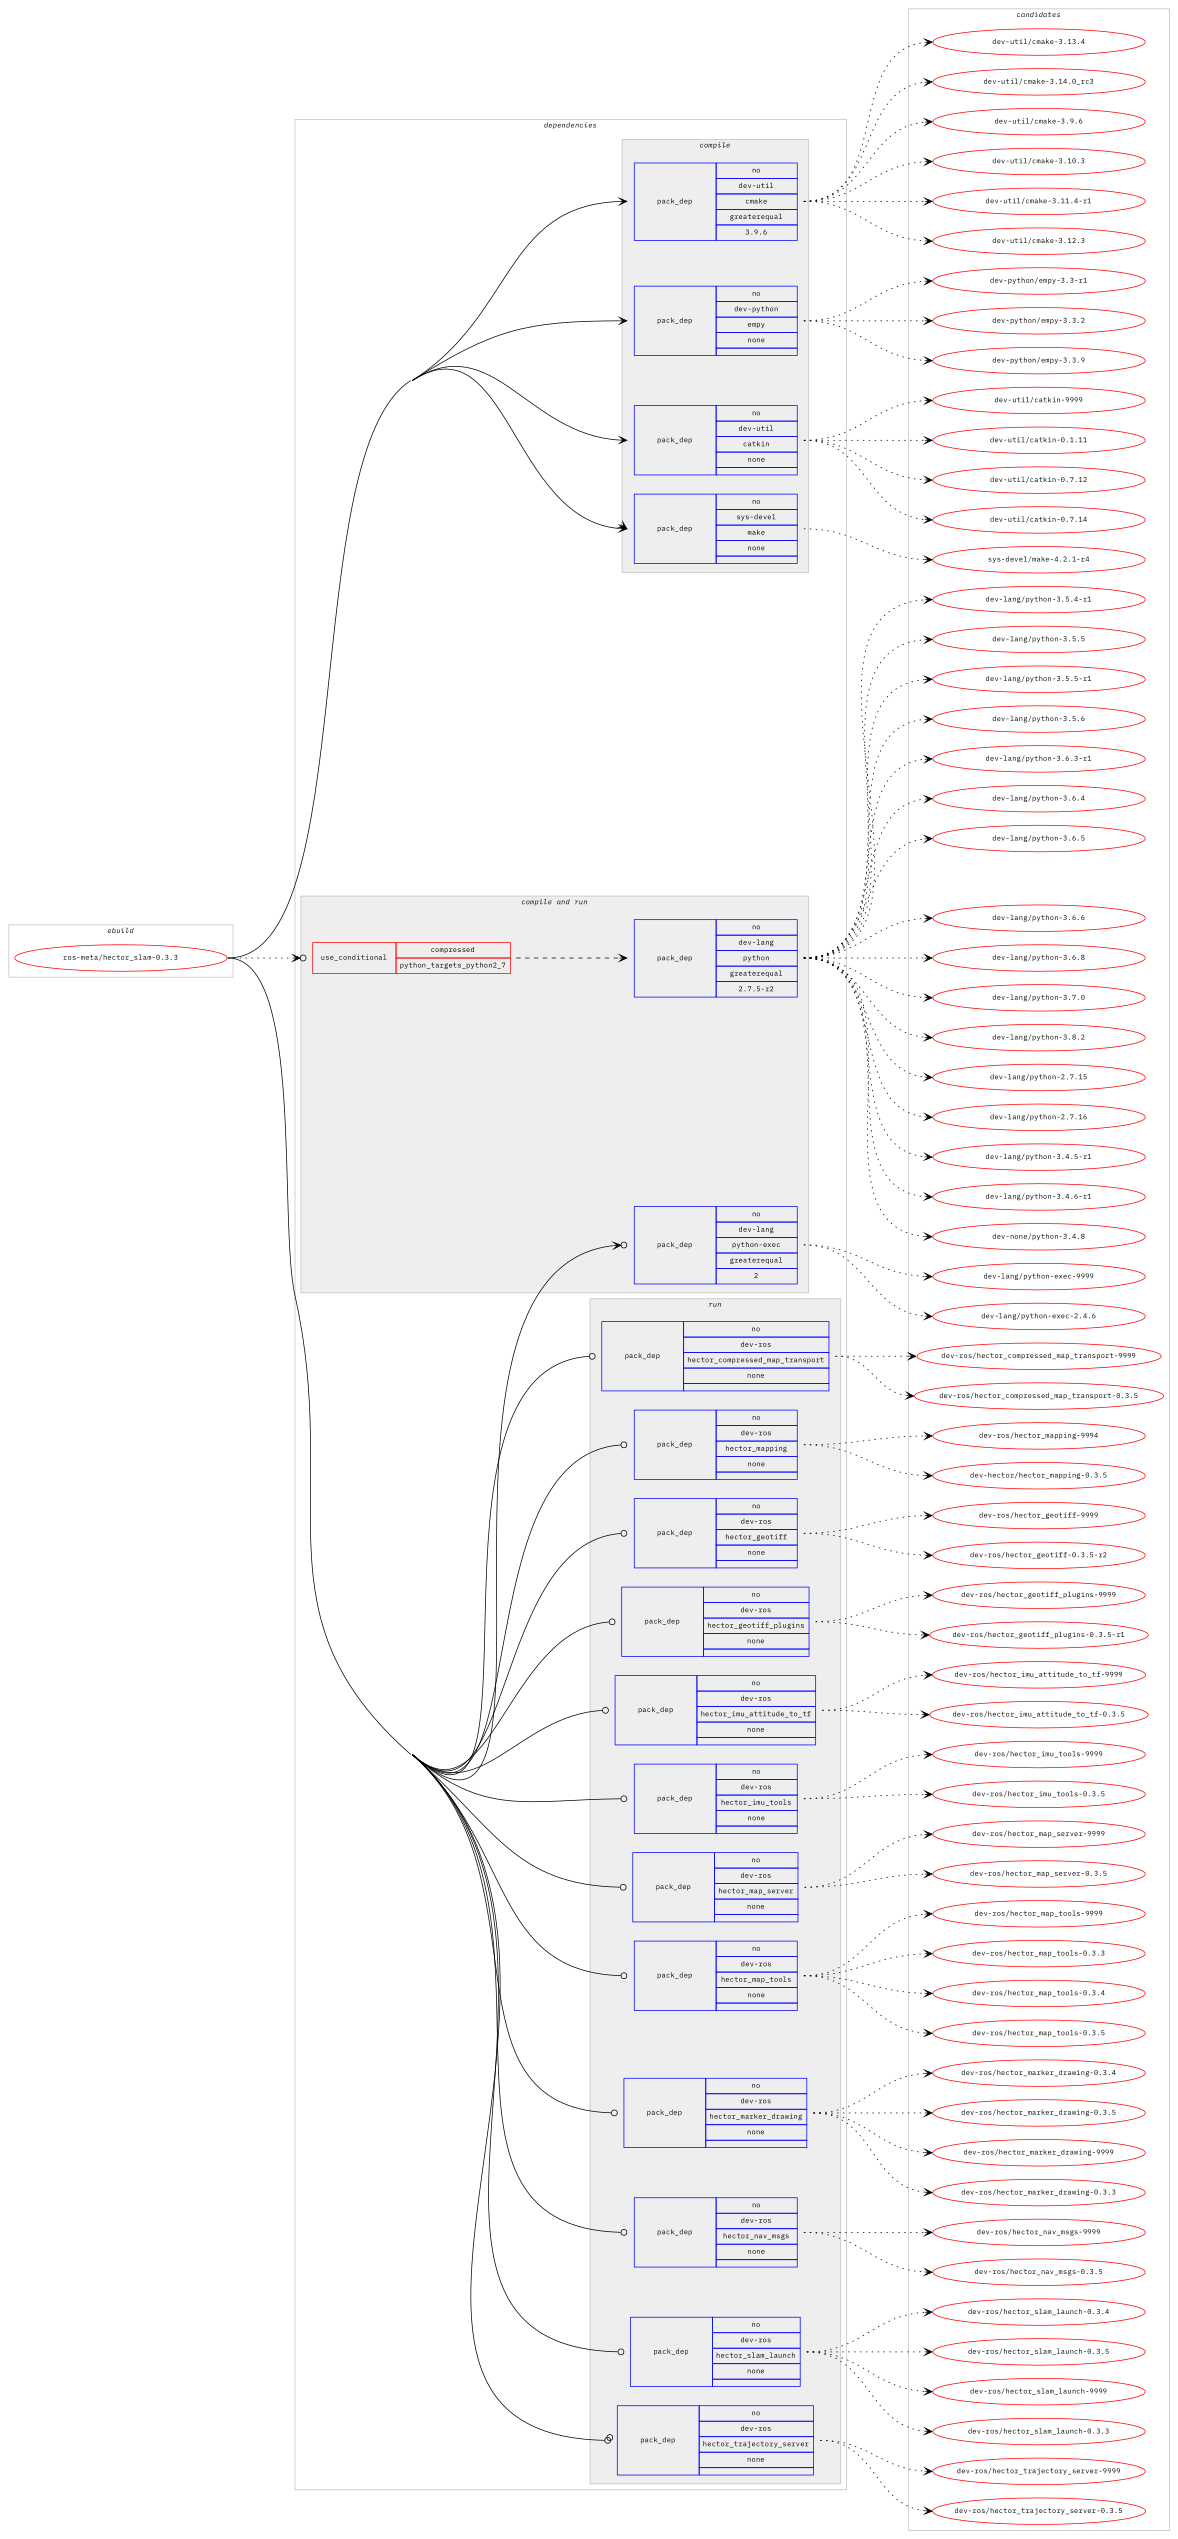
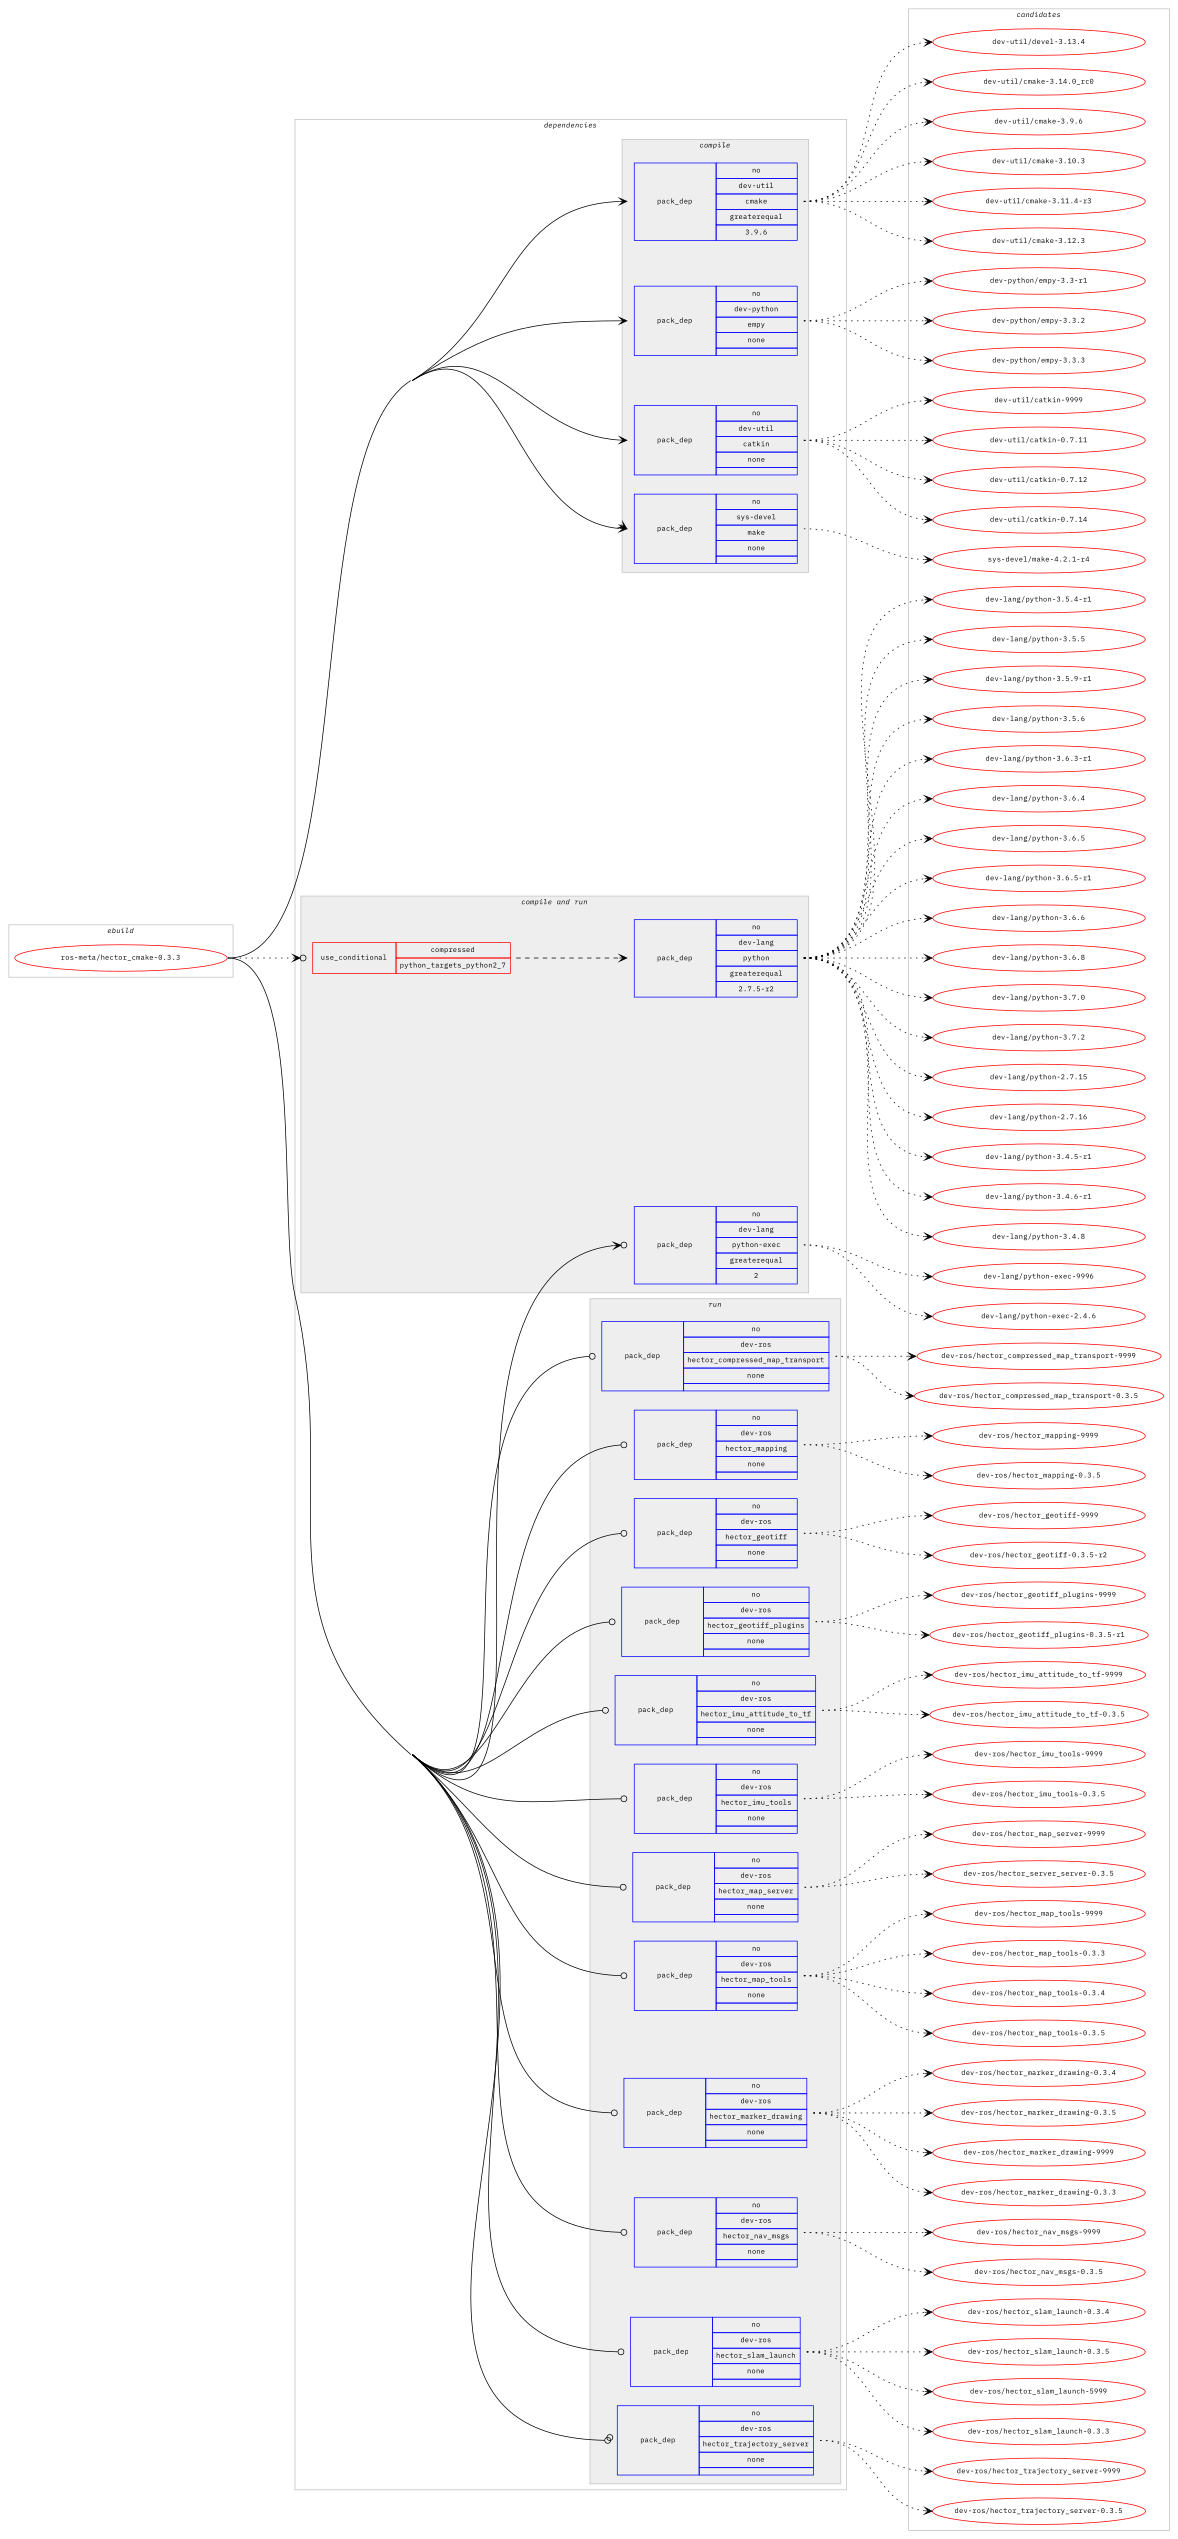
(1039, 42) -> (1039, 42)
(1039, 82) -> (1039, 82)
(1039, 201) -> (1039, 201)
(1039, 361) -> (1039, 361)
(1039, 440) -> (1039, 440)
(1039, 679) -> (1039, 679)
none -> (1039, 878)
(121, 958) -> (121, 958)
(1039, 1038) -> (1039, 1038)
(1039, 1237) -> (1039, 1237)
(1039, 1277) -> (1039, 1277)
(1039, 1436) -> (1039, 1436)
(1039, 1476) -> (1039, 1476)
(1039, 1874) -> (1039, 1874)
(1039, 2392) -> (1039, 2392)
